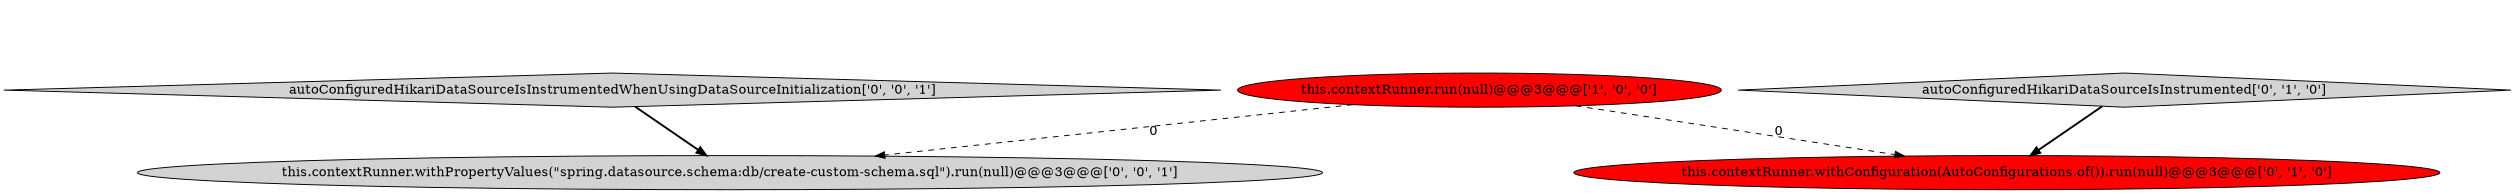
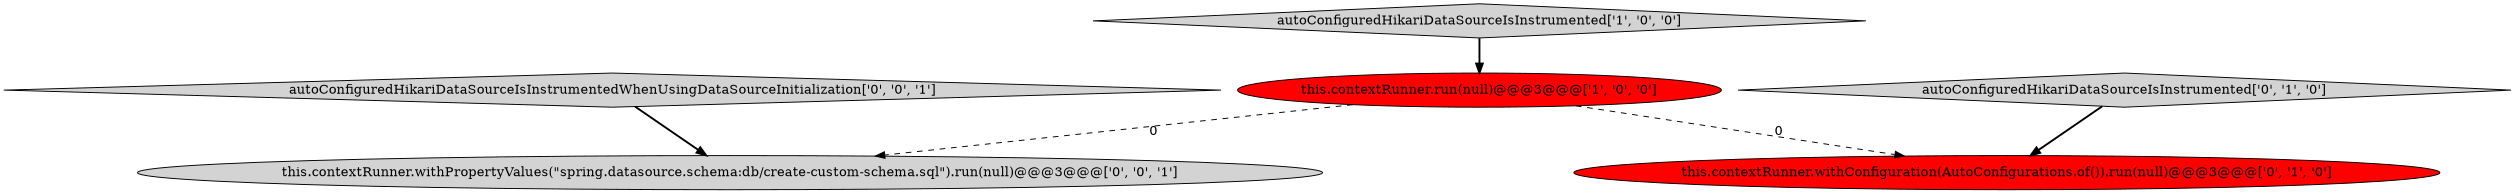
none -> (1479, 21)
